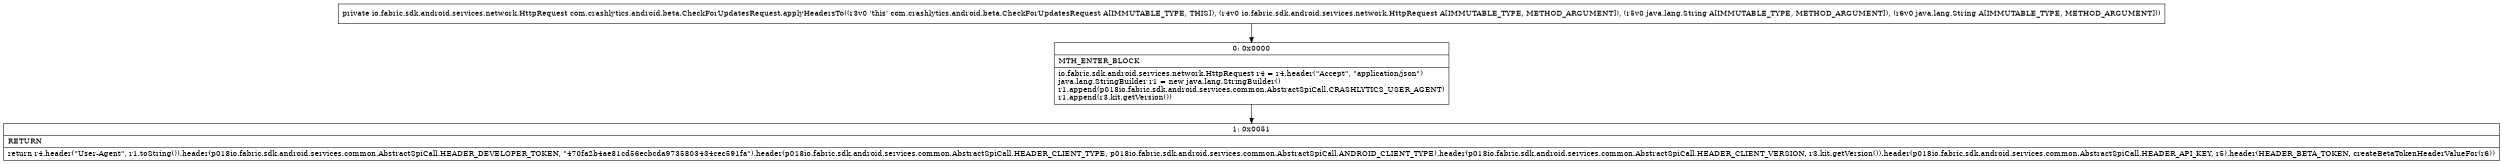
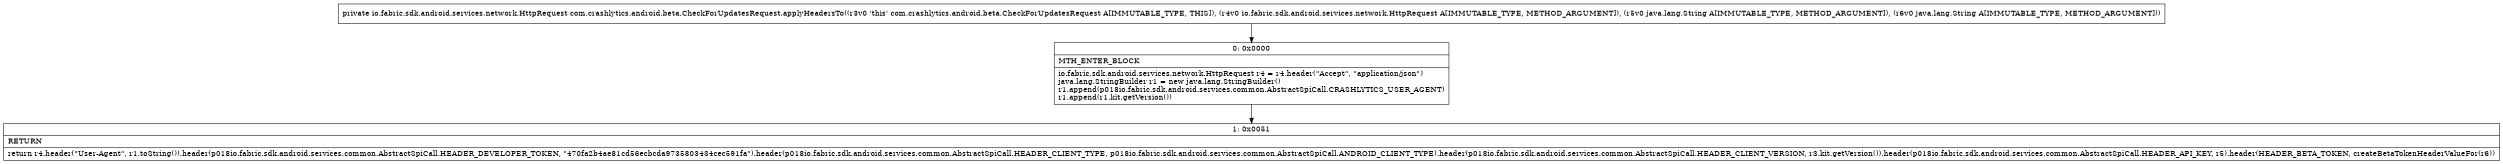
(1115, 98) -> (1115, 98)
